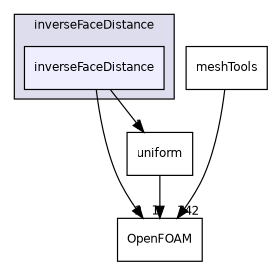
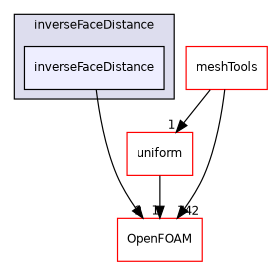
(227, 68) -> (227, 68)
(123, 106) -> (197, 106)
(160, 154) -> (160, 154)
(160, 240) -> (160, 240)
